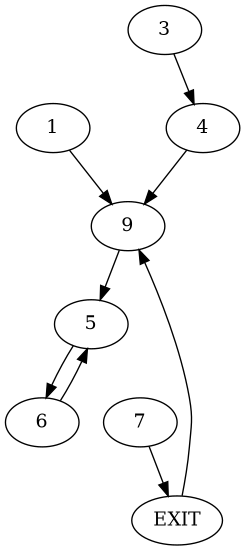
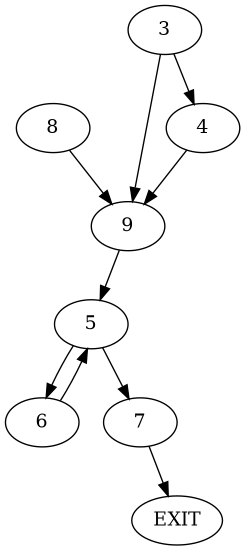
(53, 128) -> (53, 128)
none -> (113, 367)
(185, 376) -> (148, 121)
